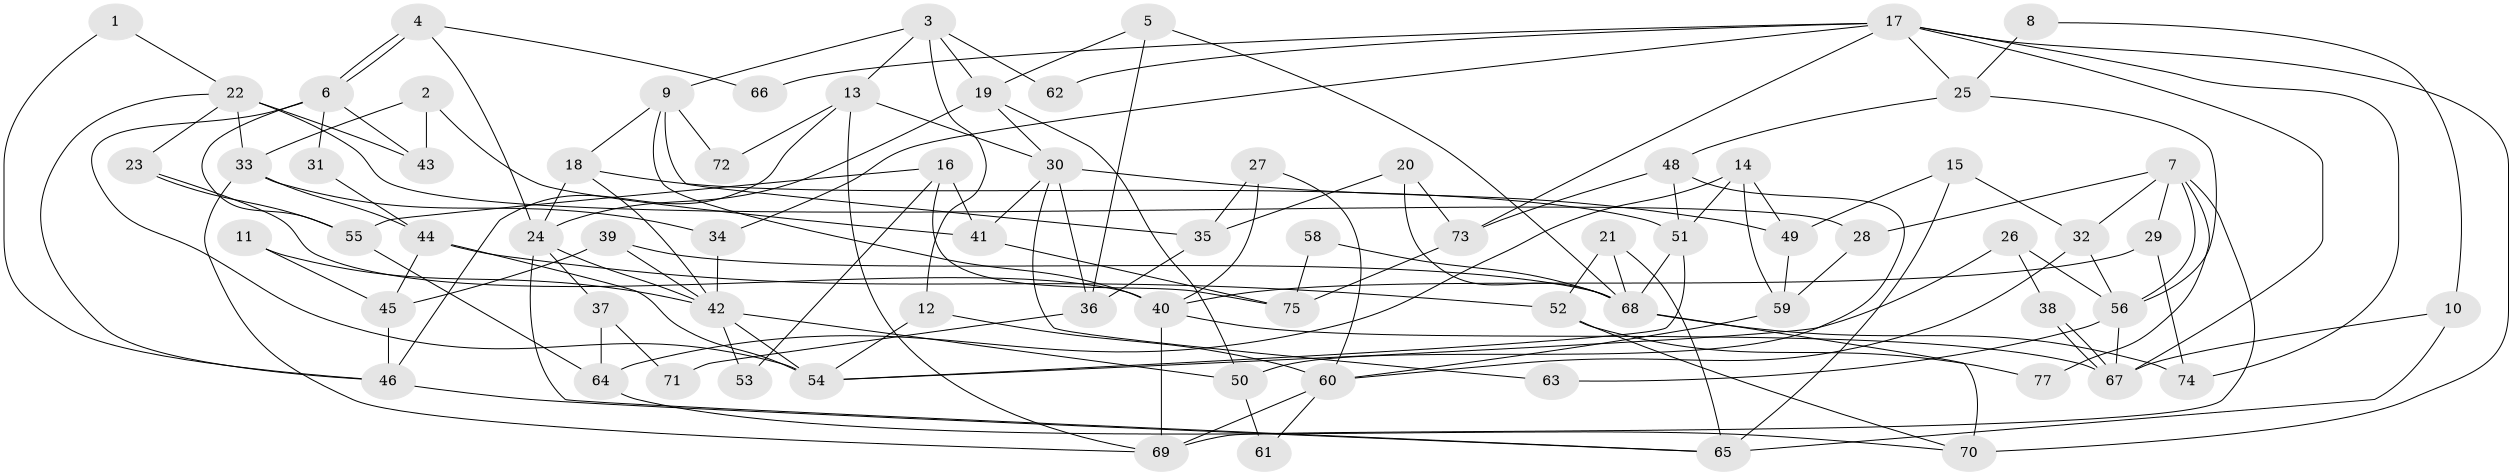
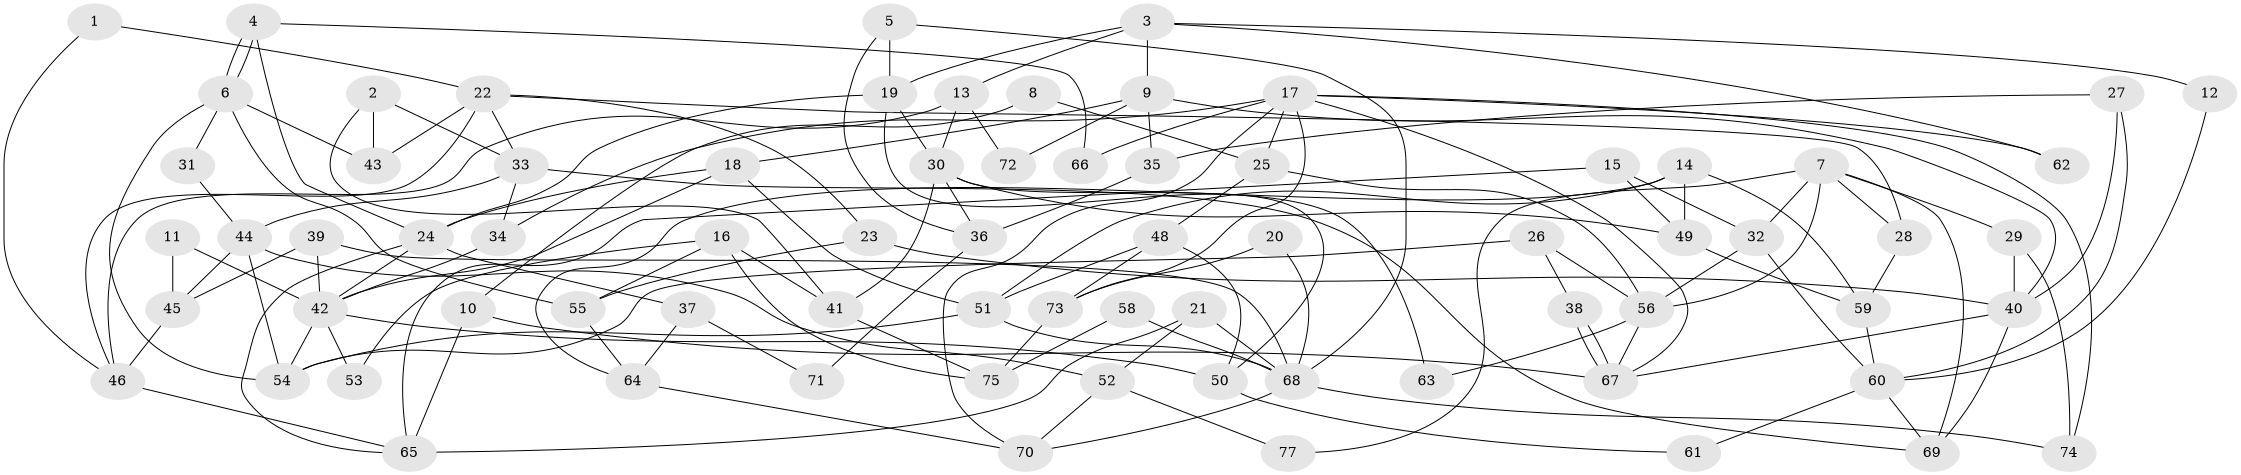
(1305, 202) -> none
(870, 347) -> none
(909, 347) -> none
